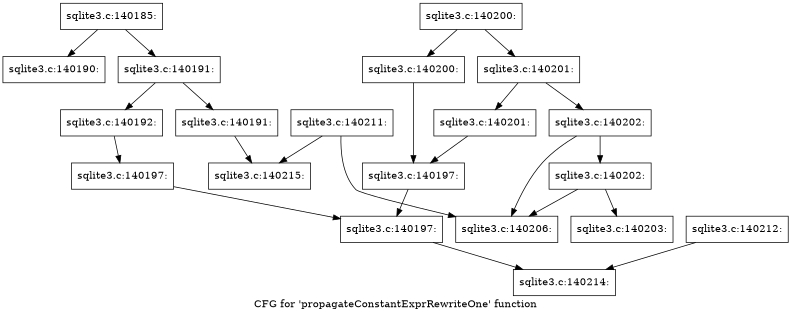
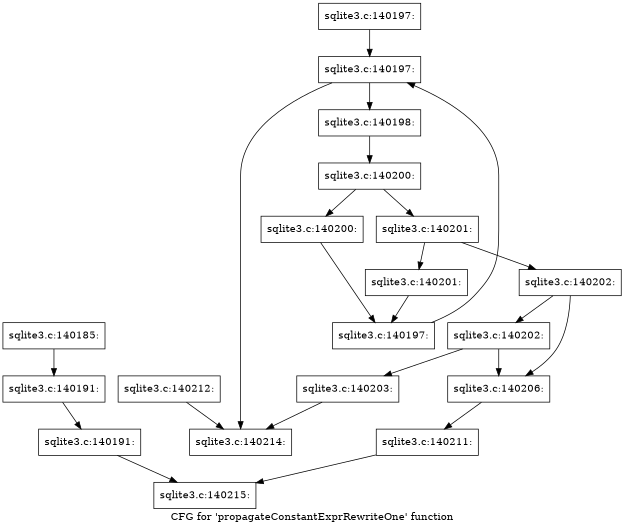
(54, 70) -> none
(112, 123) -> none
none -> (370, 123)
(374, 196) -> (466, 413)
none -> (298, 414)
